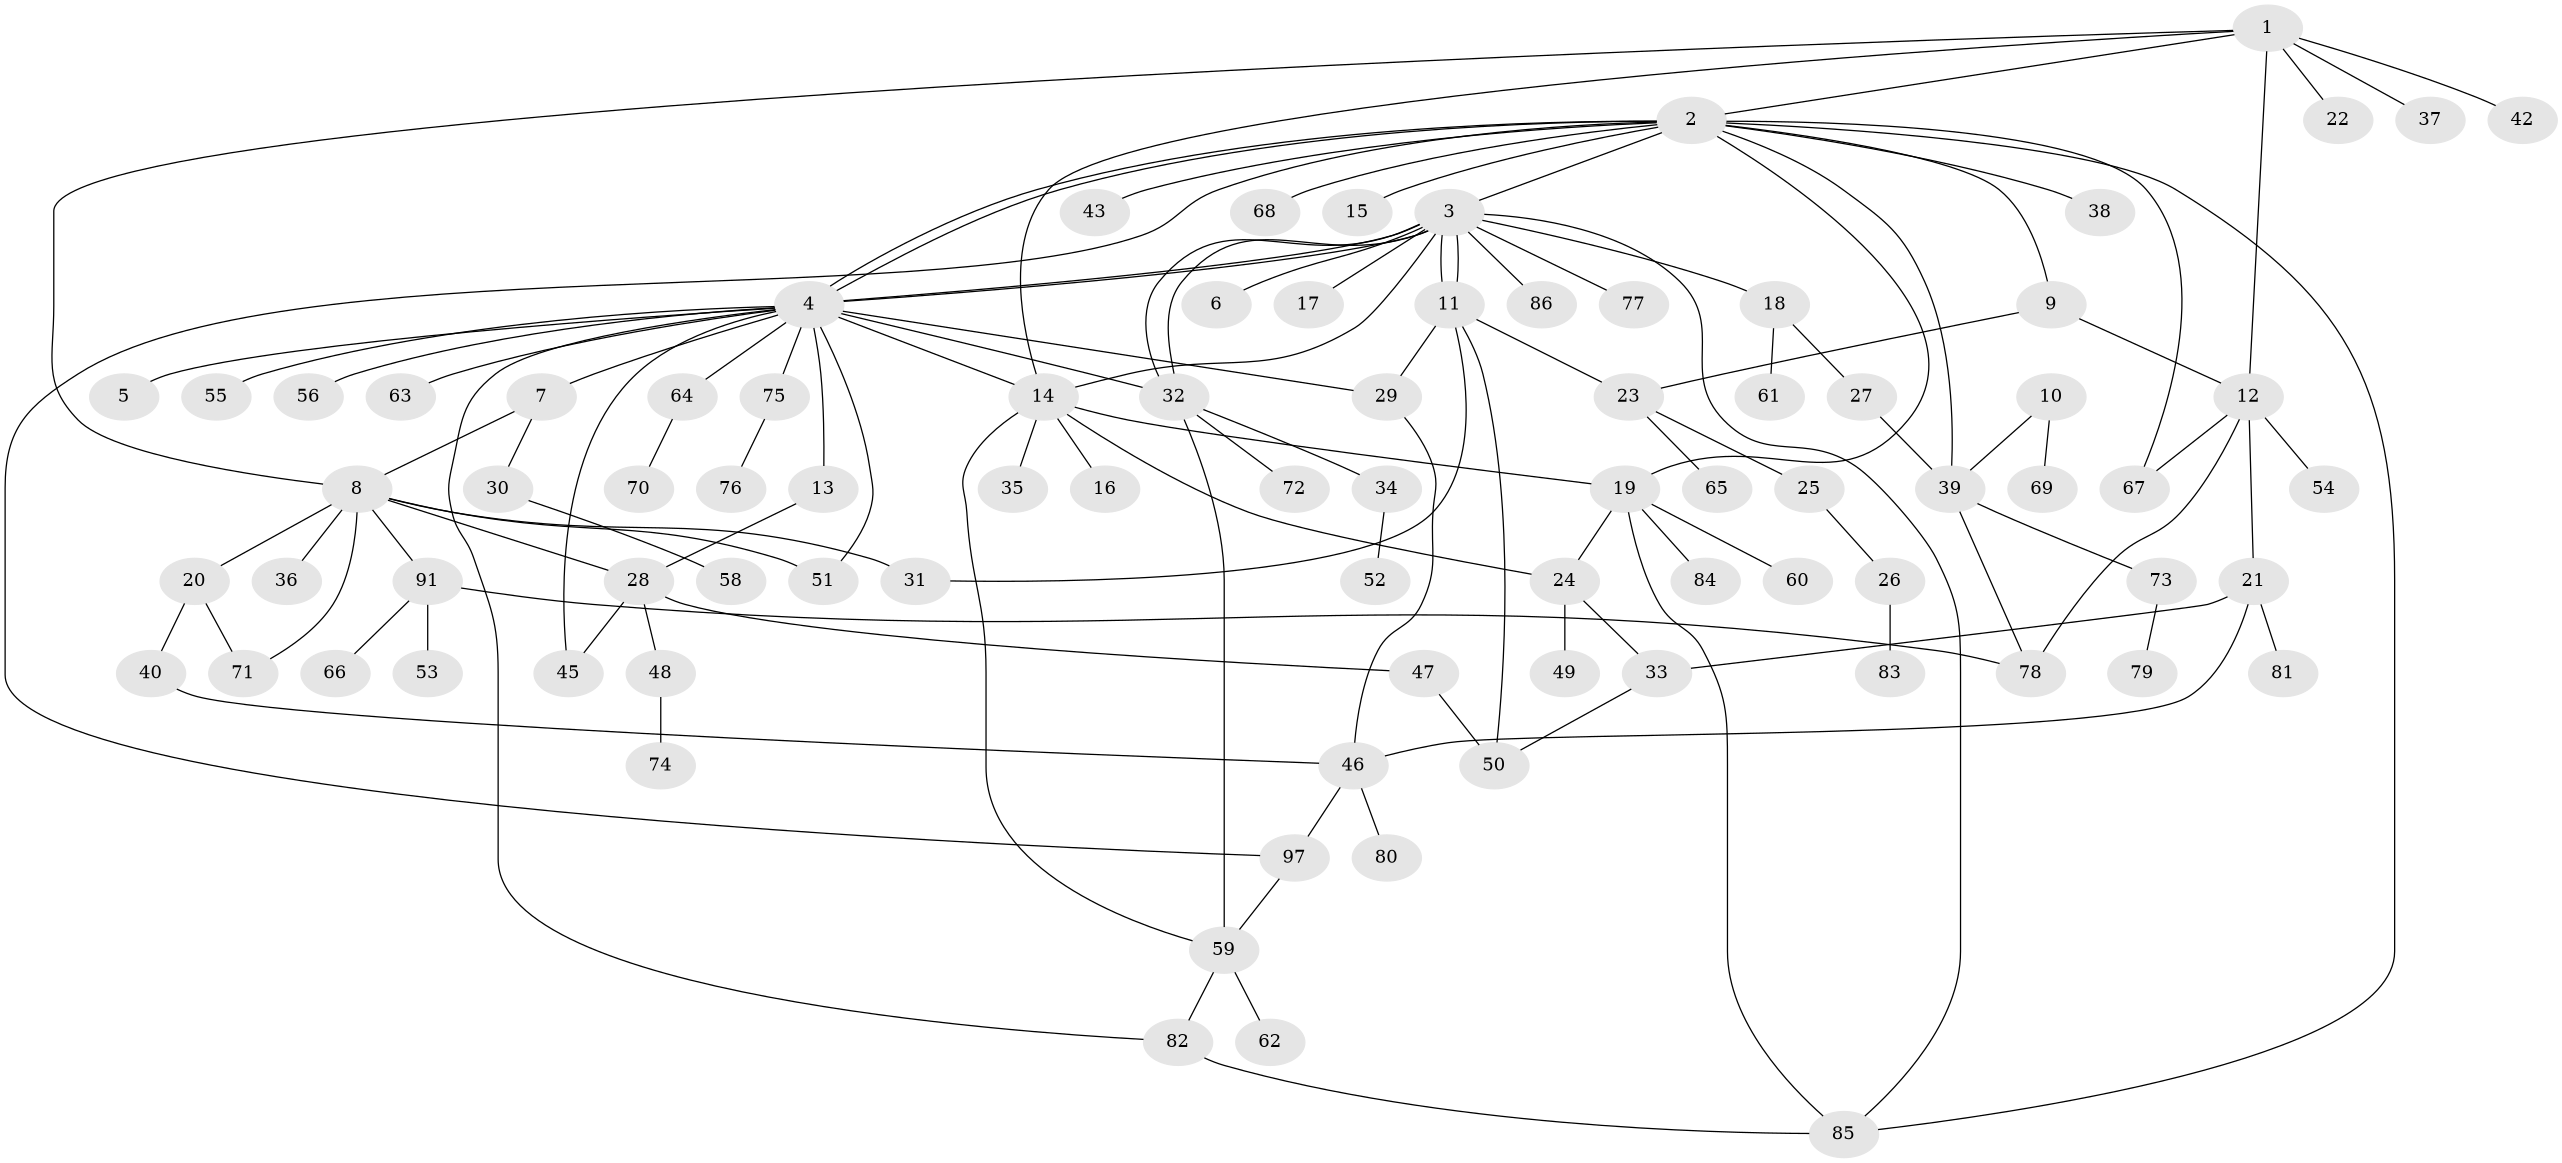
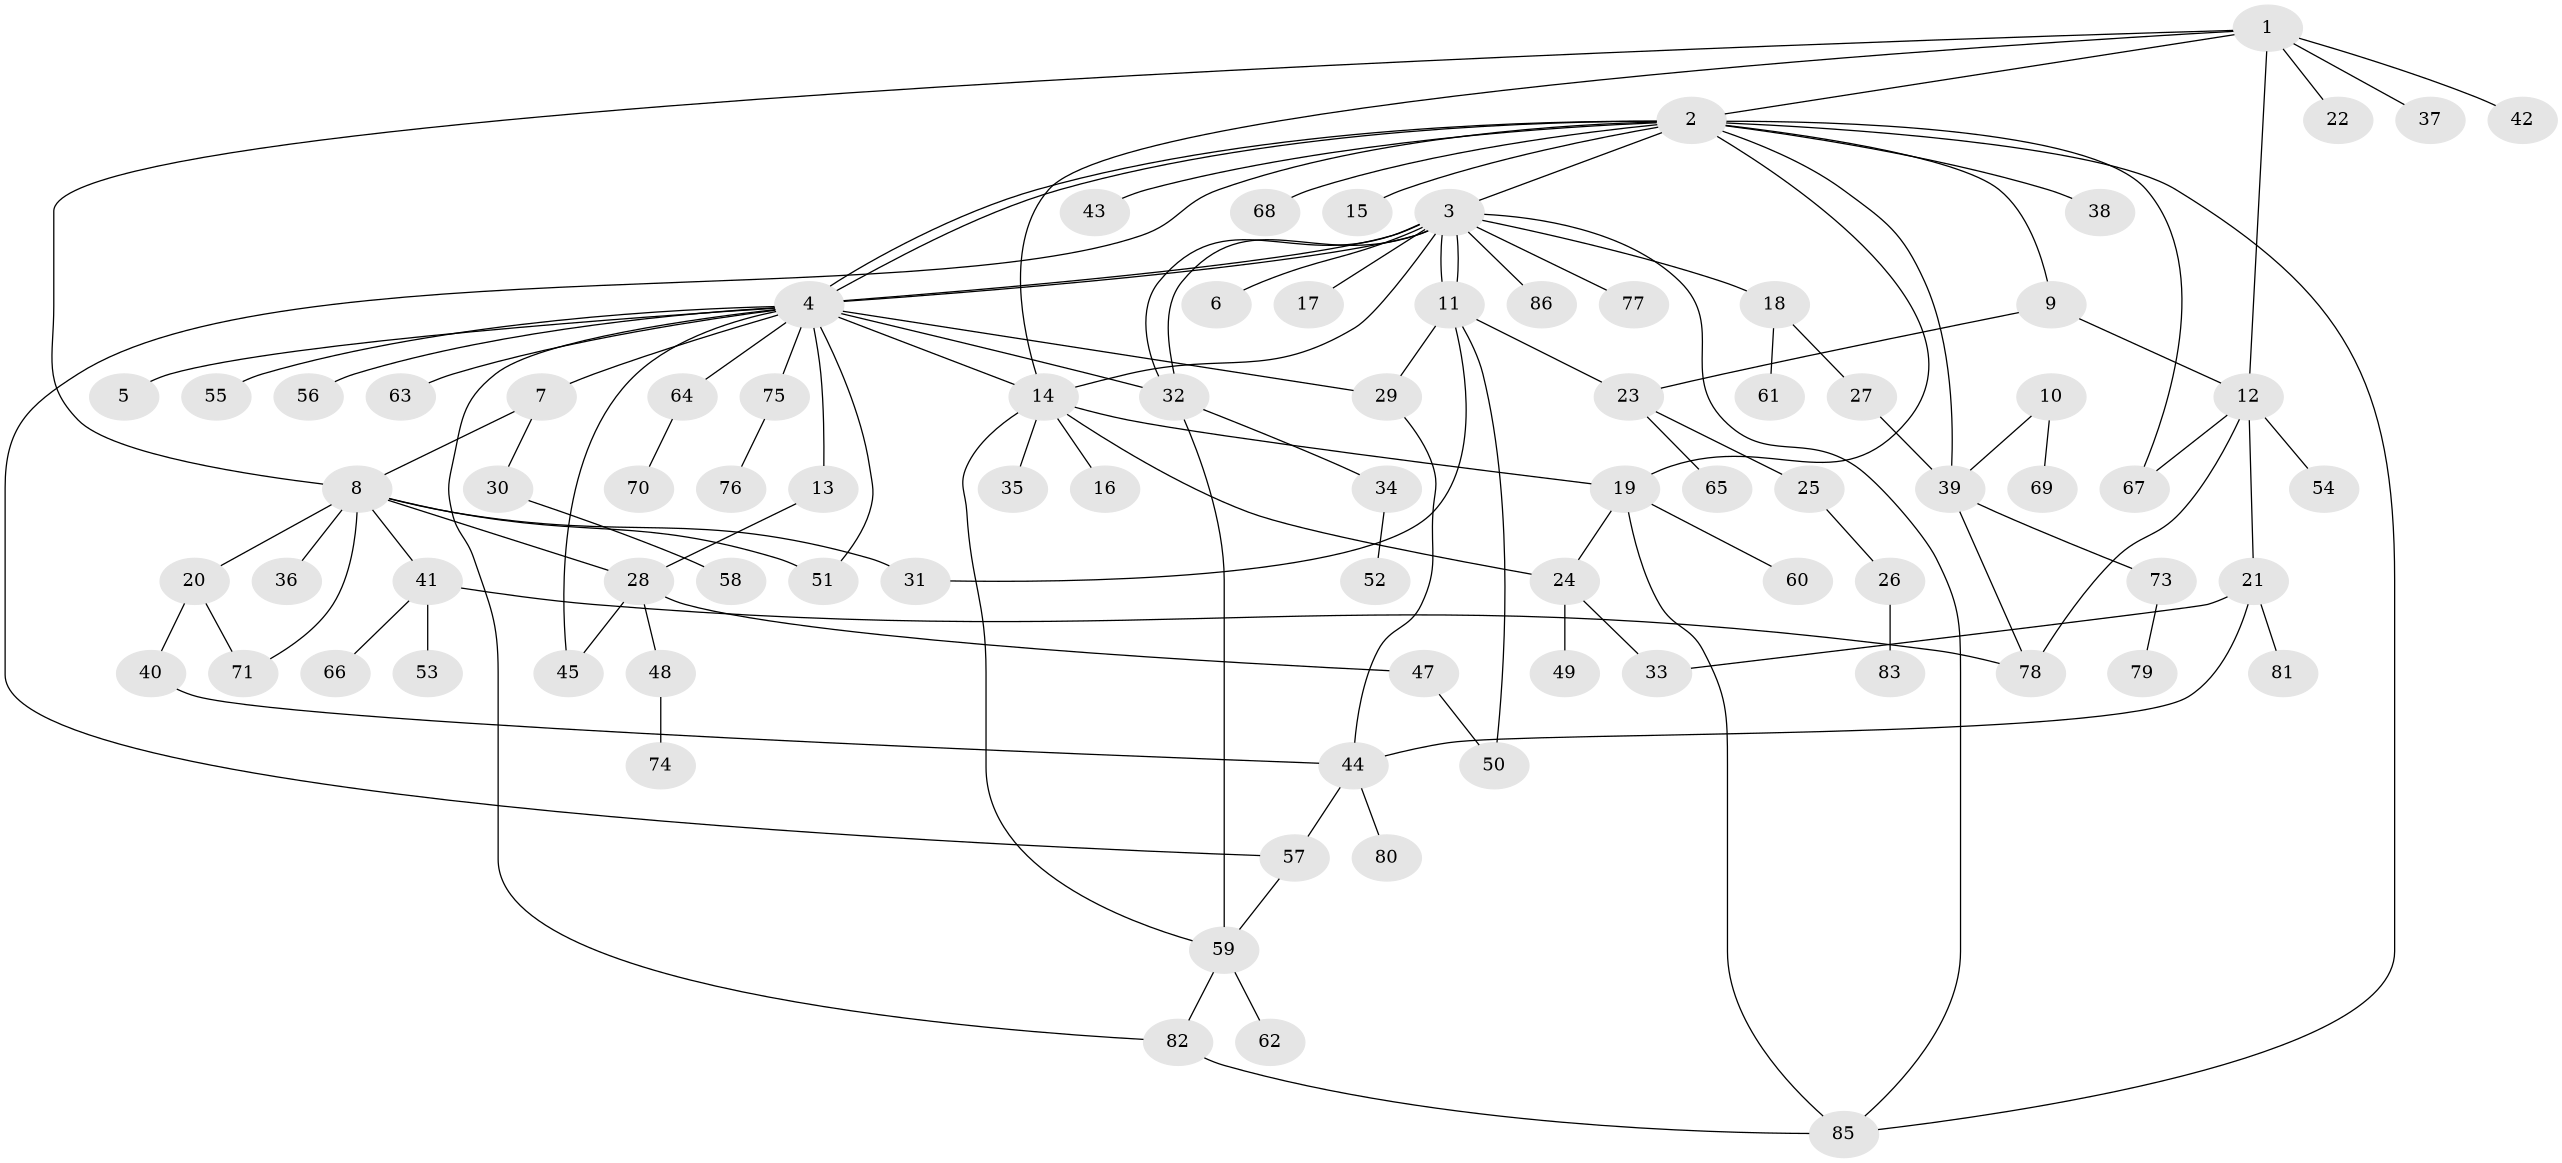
(1295, 489) -> none
(428, 581) -> (428, 581)
(1706, 581) -> none
(1576, 720) -> none
(1354, 766) -> (1354, 766)
(1295, 858) -> (1295, 858)
